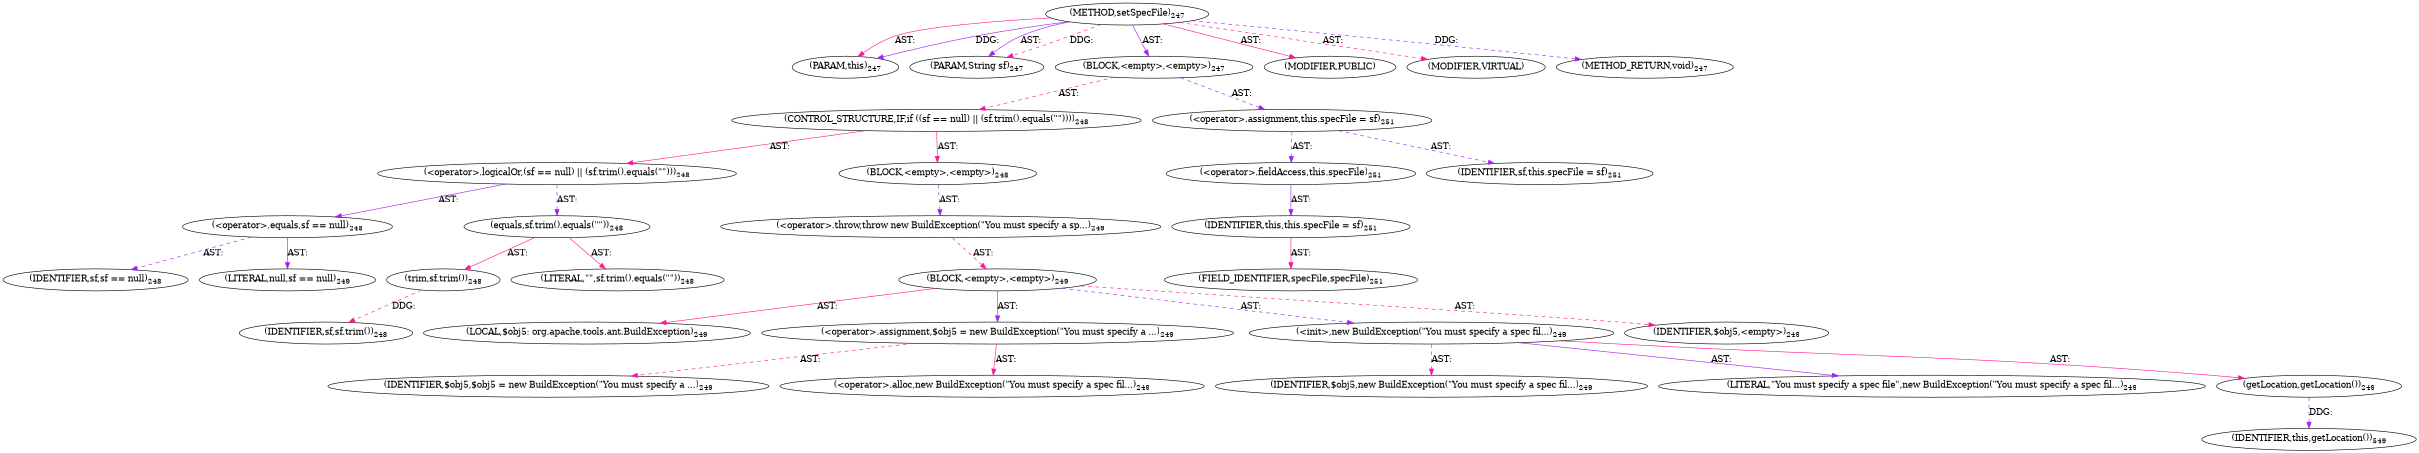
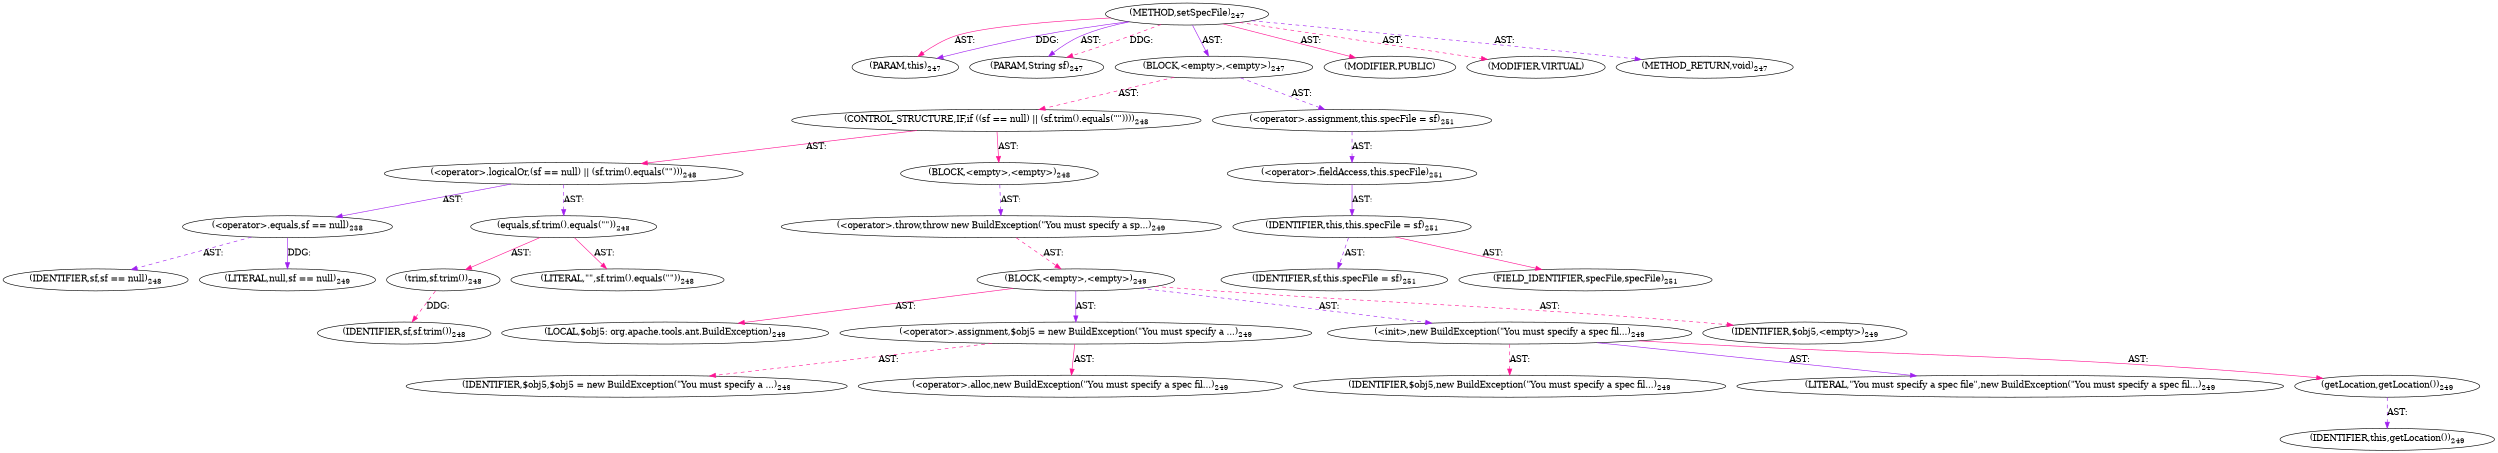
(1448, 41) -> (1506, 41)
(1413, 146) -> (1344, 250)
(356, 226) -> (356, 226)
(299, 253) -> (301, 253)
(2322, 413) -> (2399, 413)
(2380, 438) -> (2458, 438)
